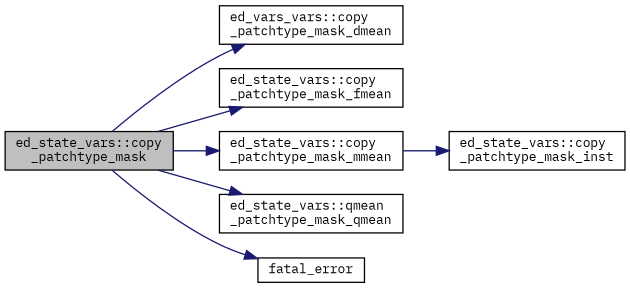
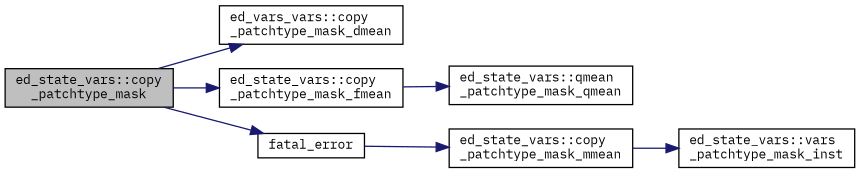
(190, 151) -> (400, 147)
(537, 151) -> (767, 148)
(194, 180) -> (420, 87)
